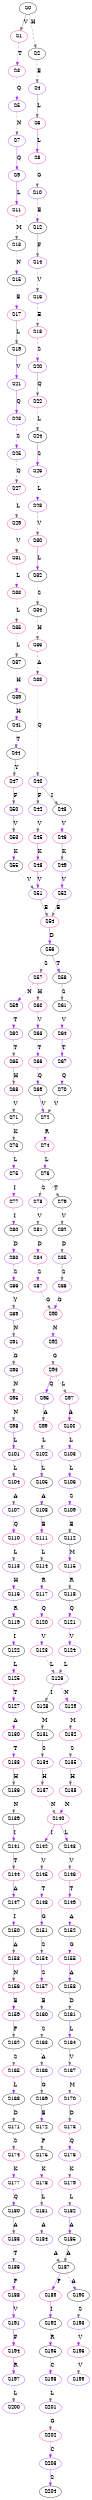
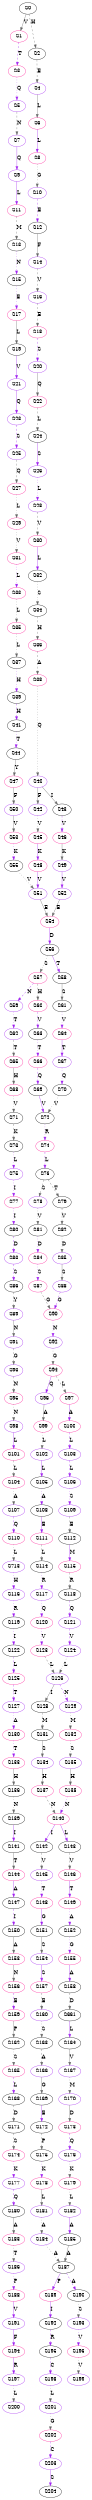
(14, 1567) -> (14, 1567)
(70, 2015) -> (70, 2015)
